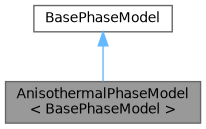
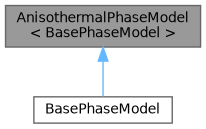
(103, 64) -> (103, 79)
